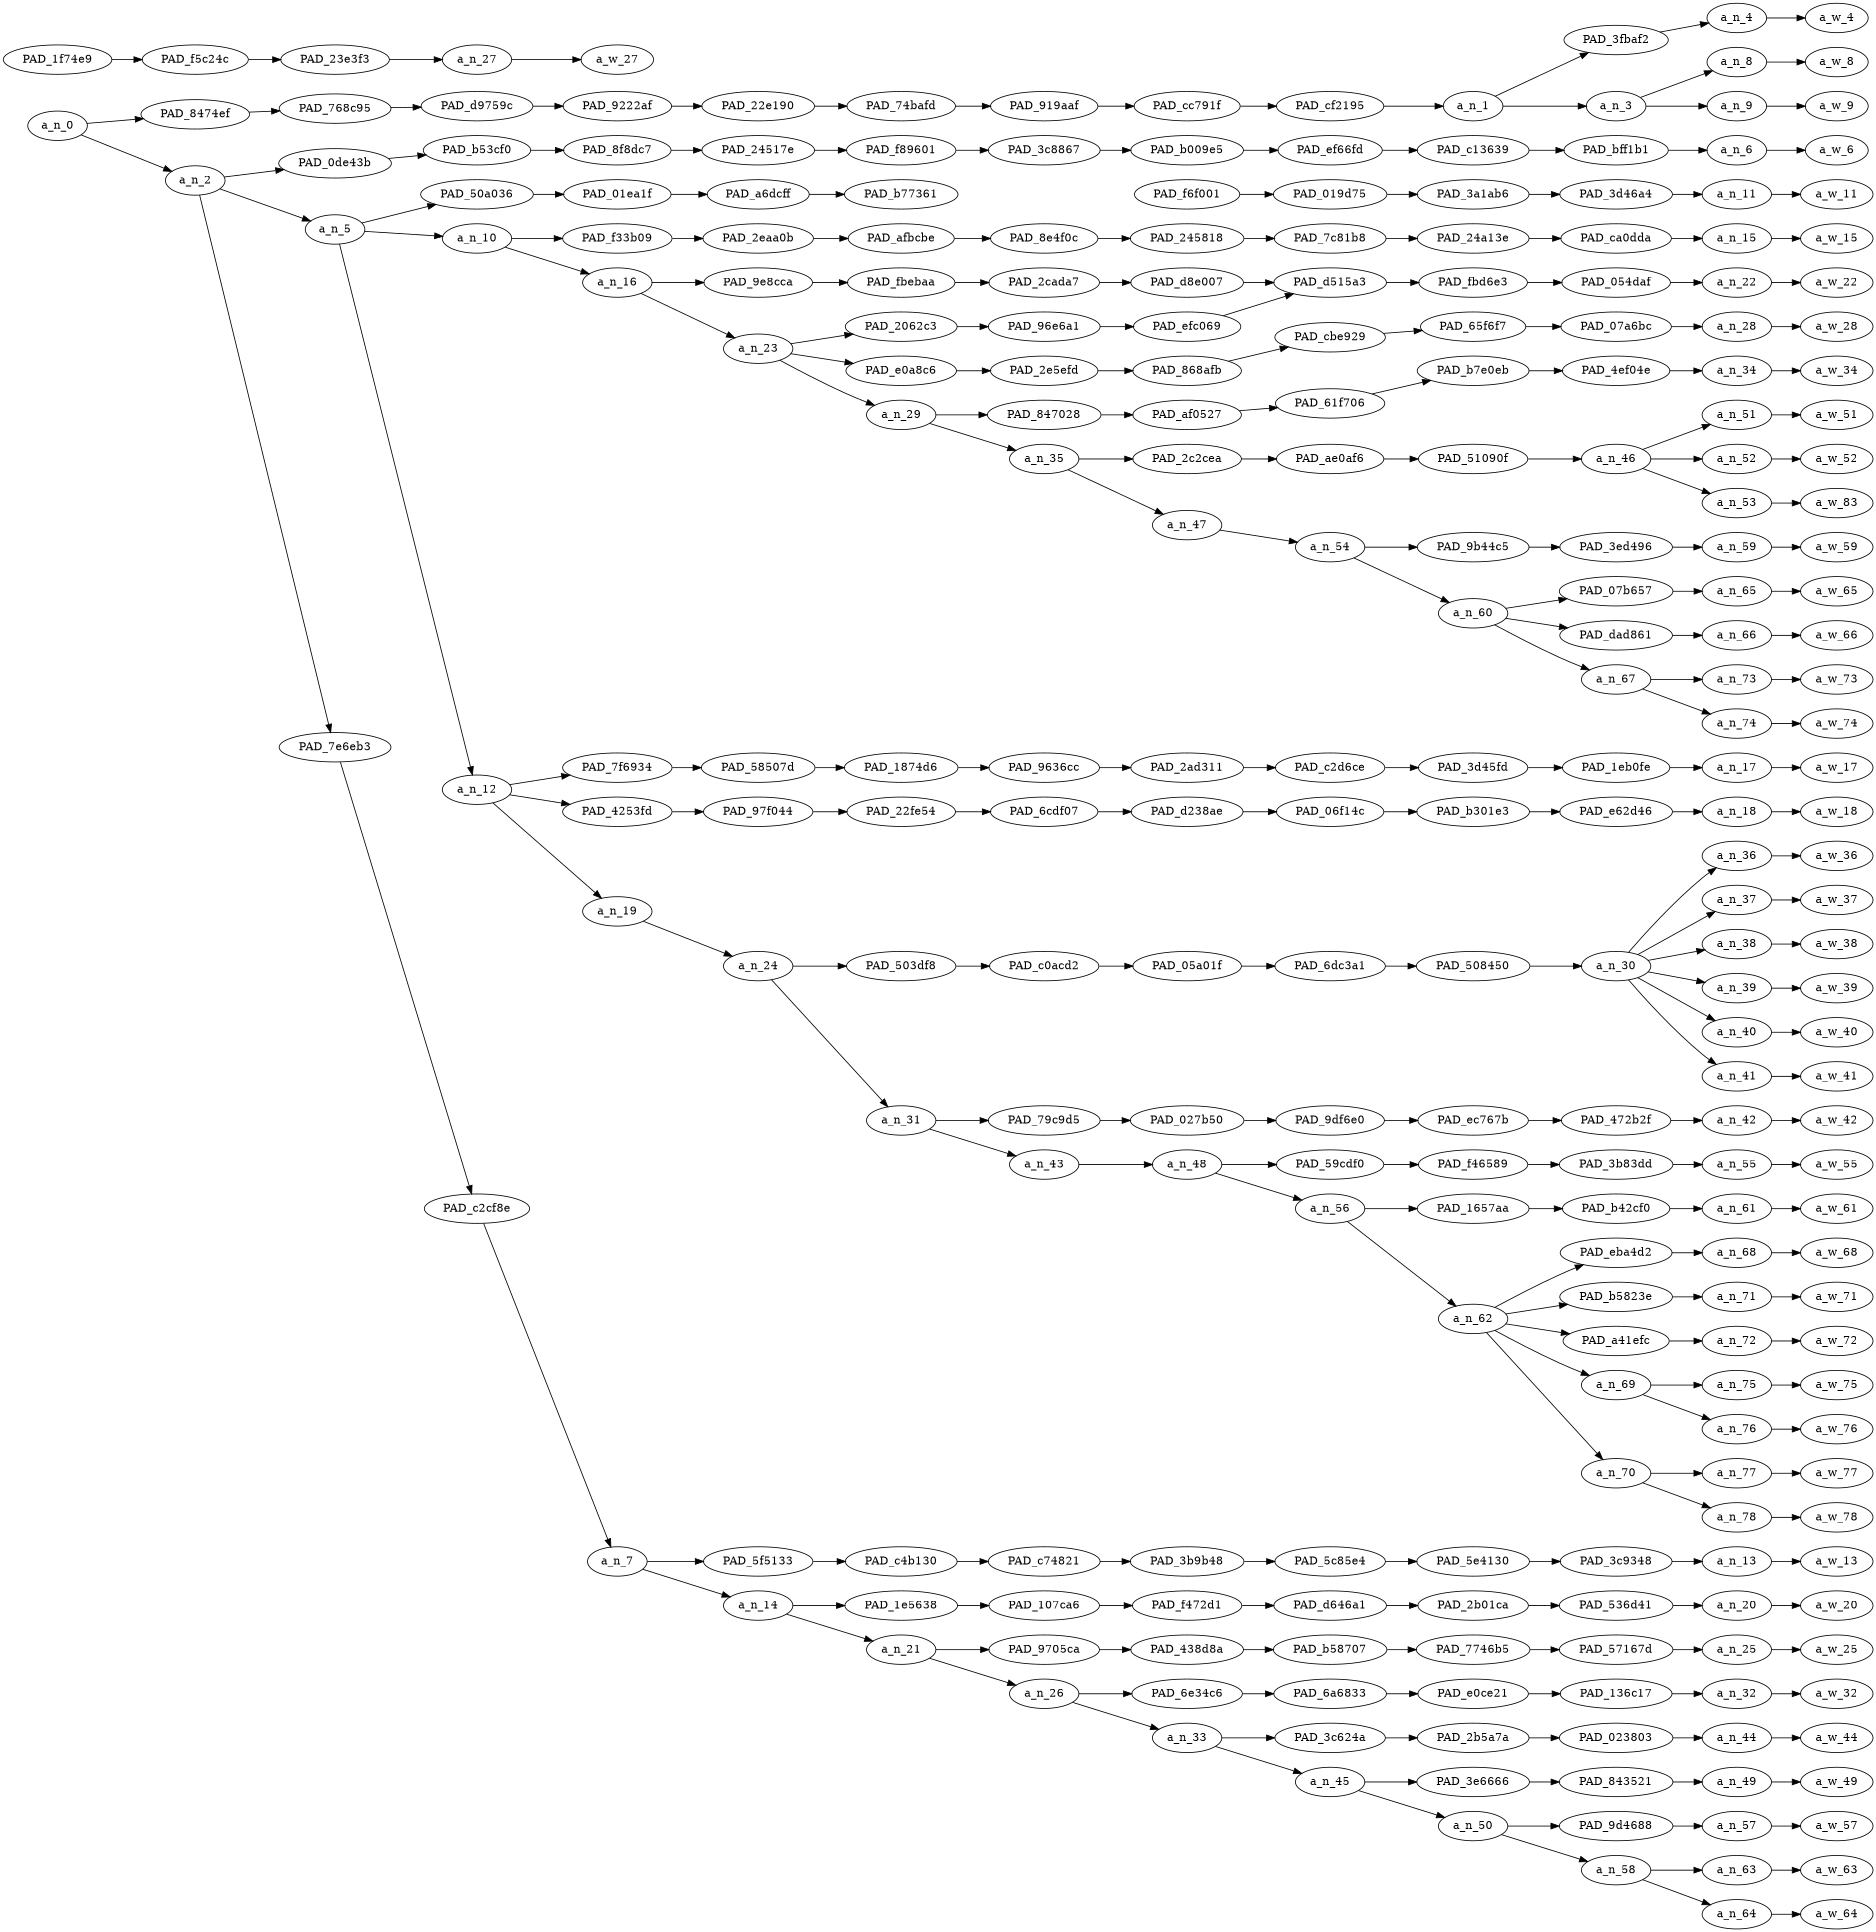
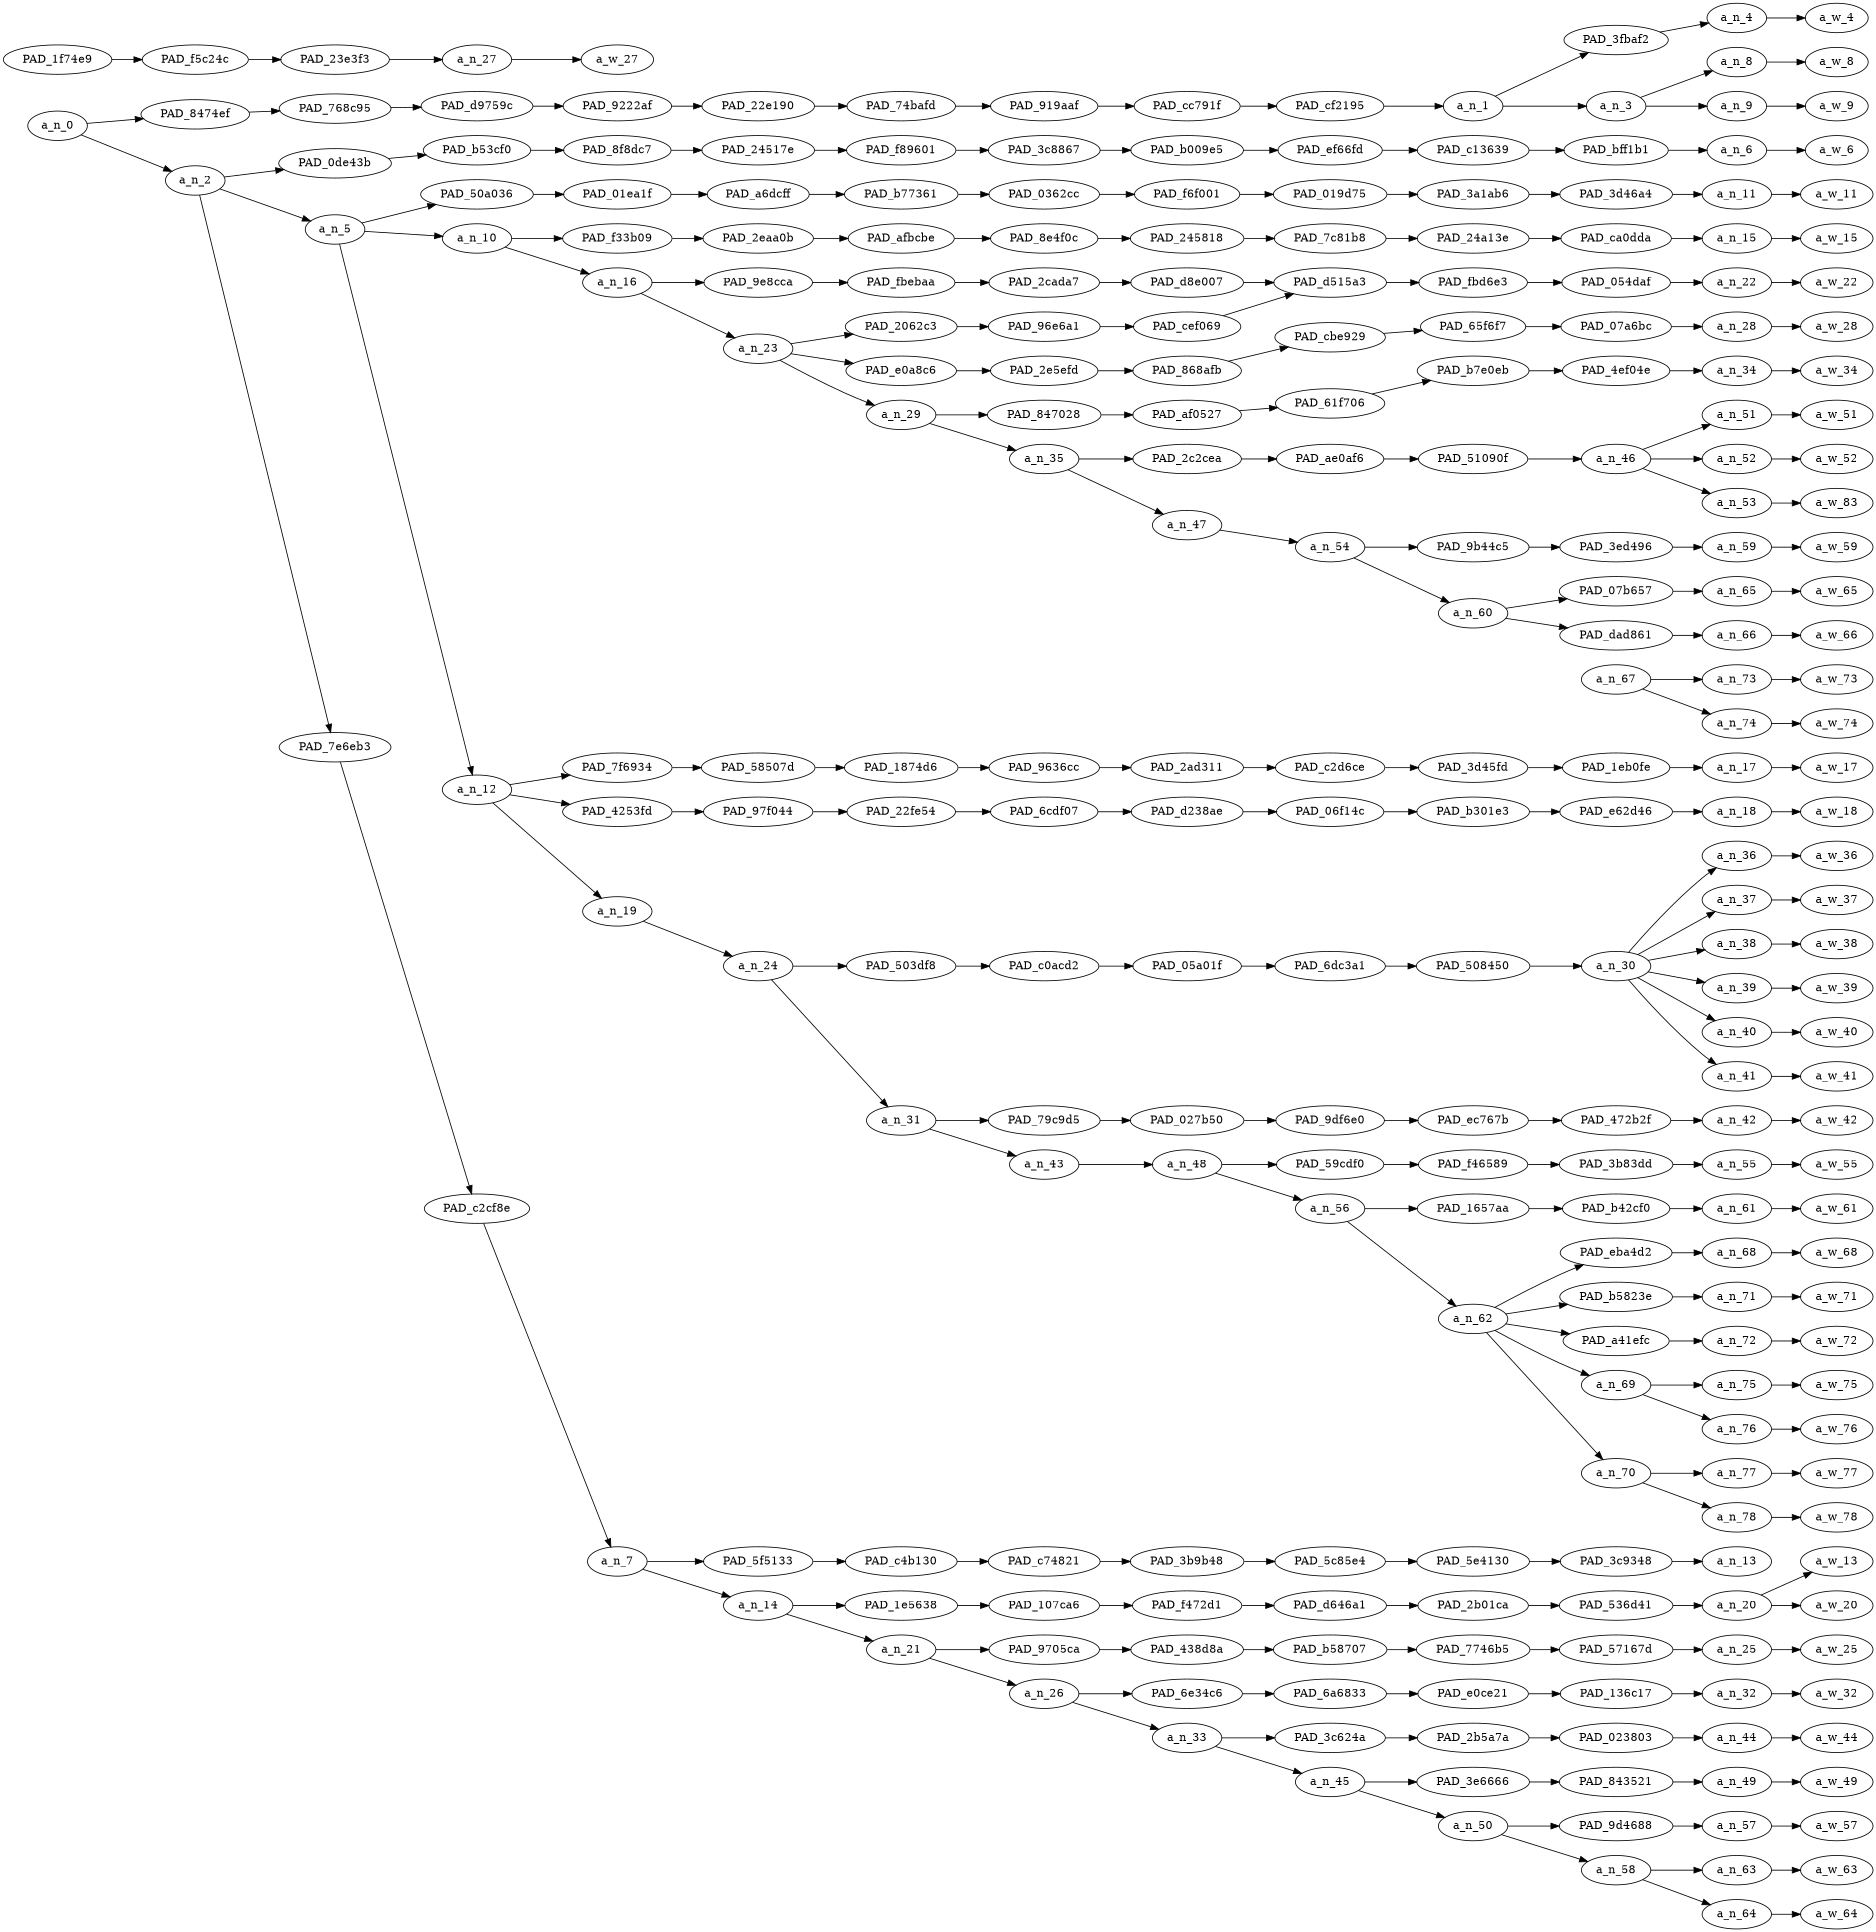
none -> (1044, 194)
(1187, 327) -> (1187, 327)
(1538, 647) -> none
(1782, 1561) -> (1783, 1585)
